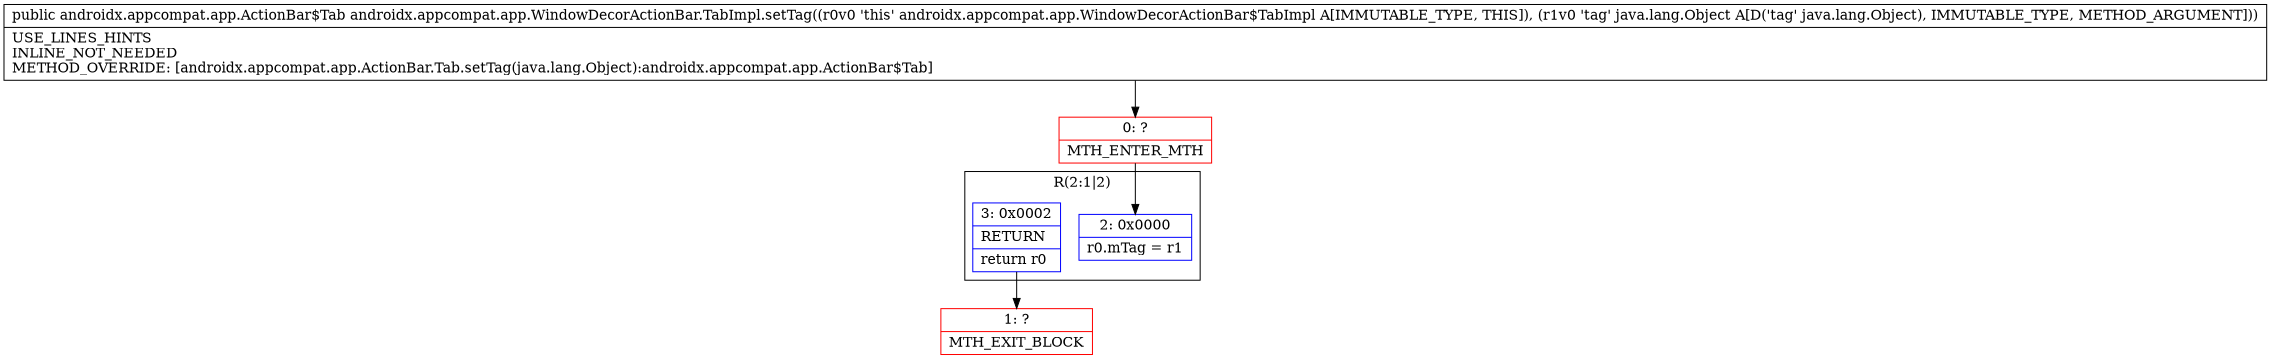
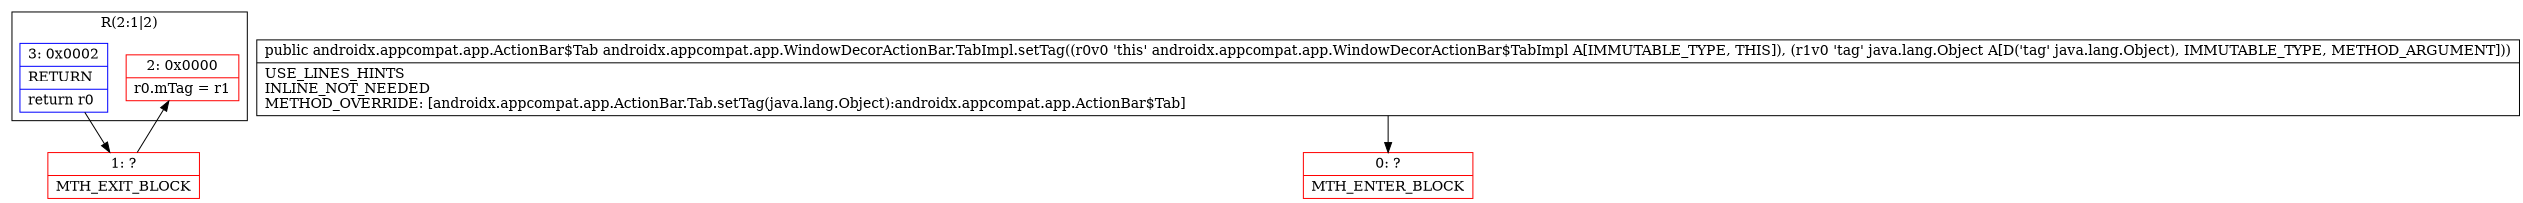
(1135, 151) -> (1388, 186)
(1135, 184) -> (150, 131)
(1135, 237) -> (182, 78)
